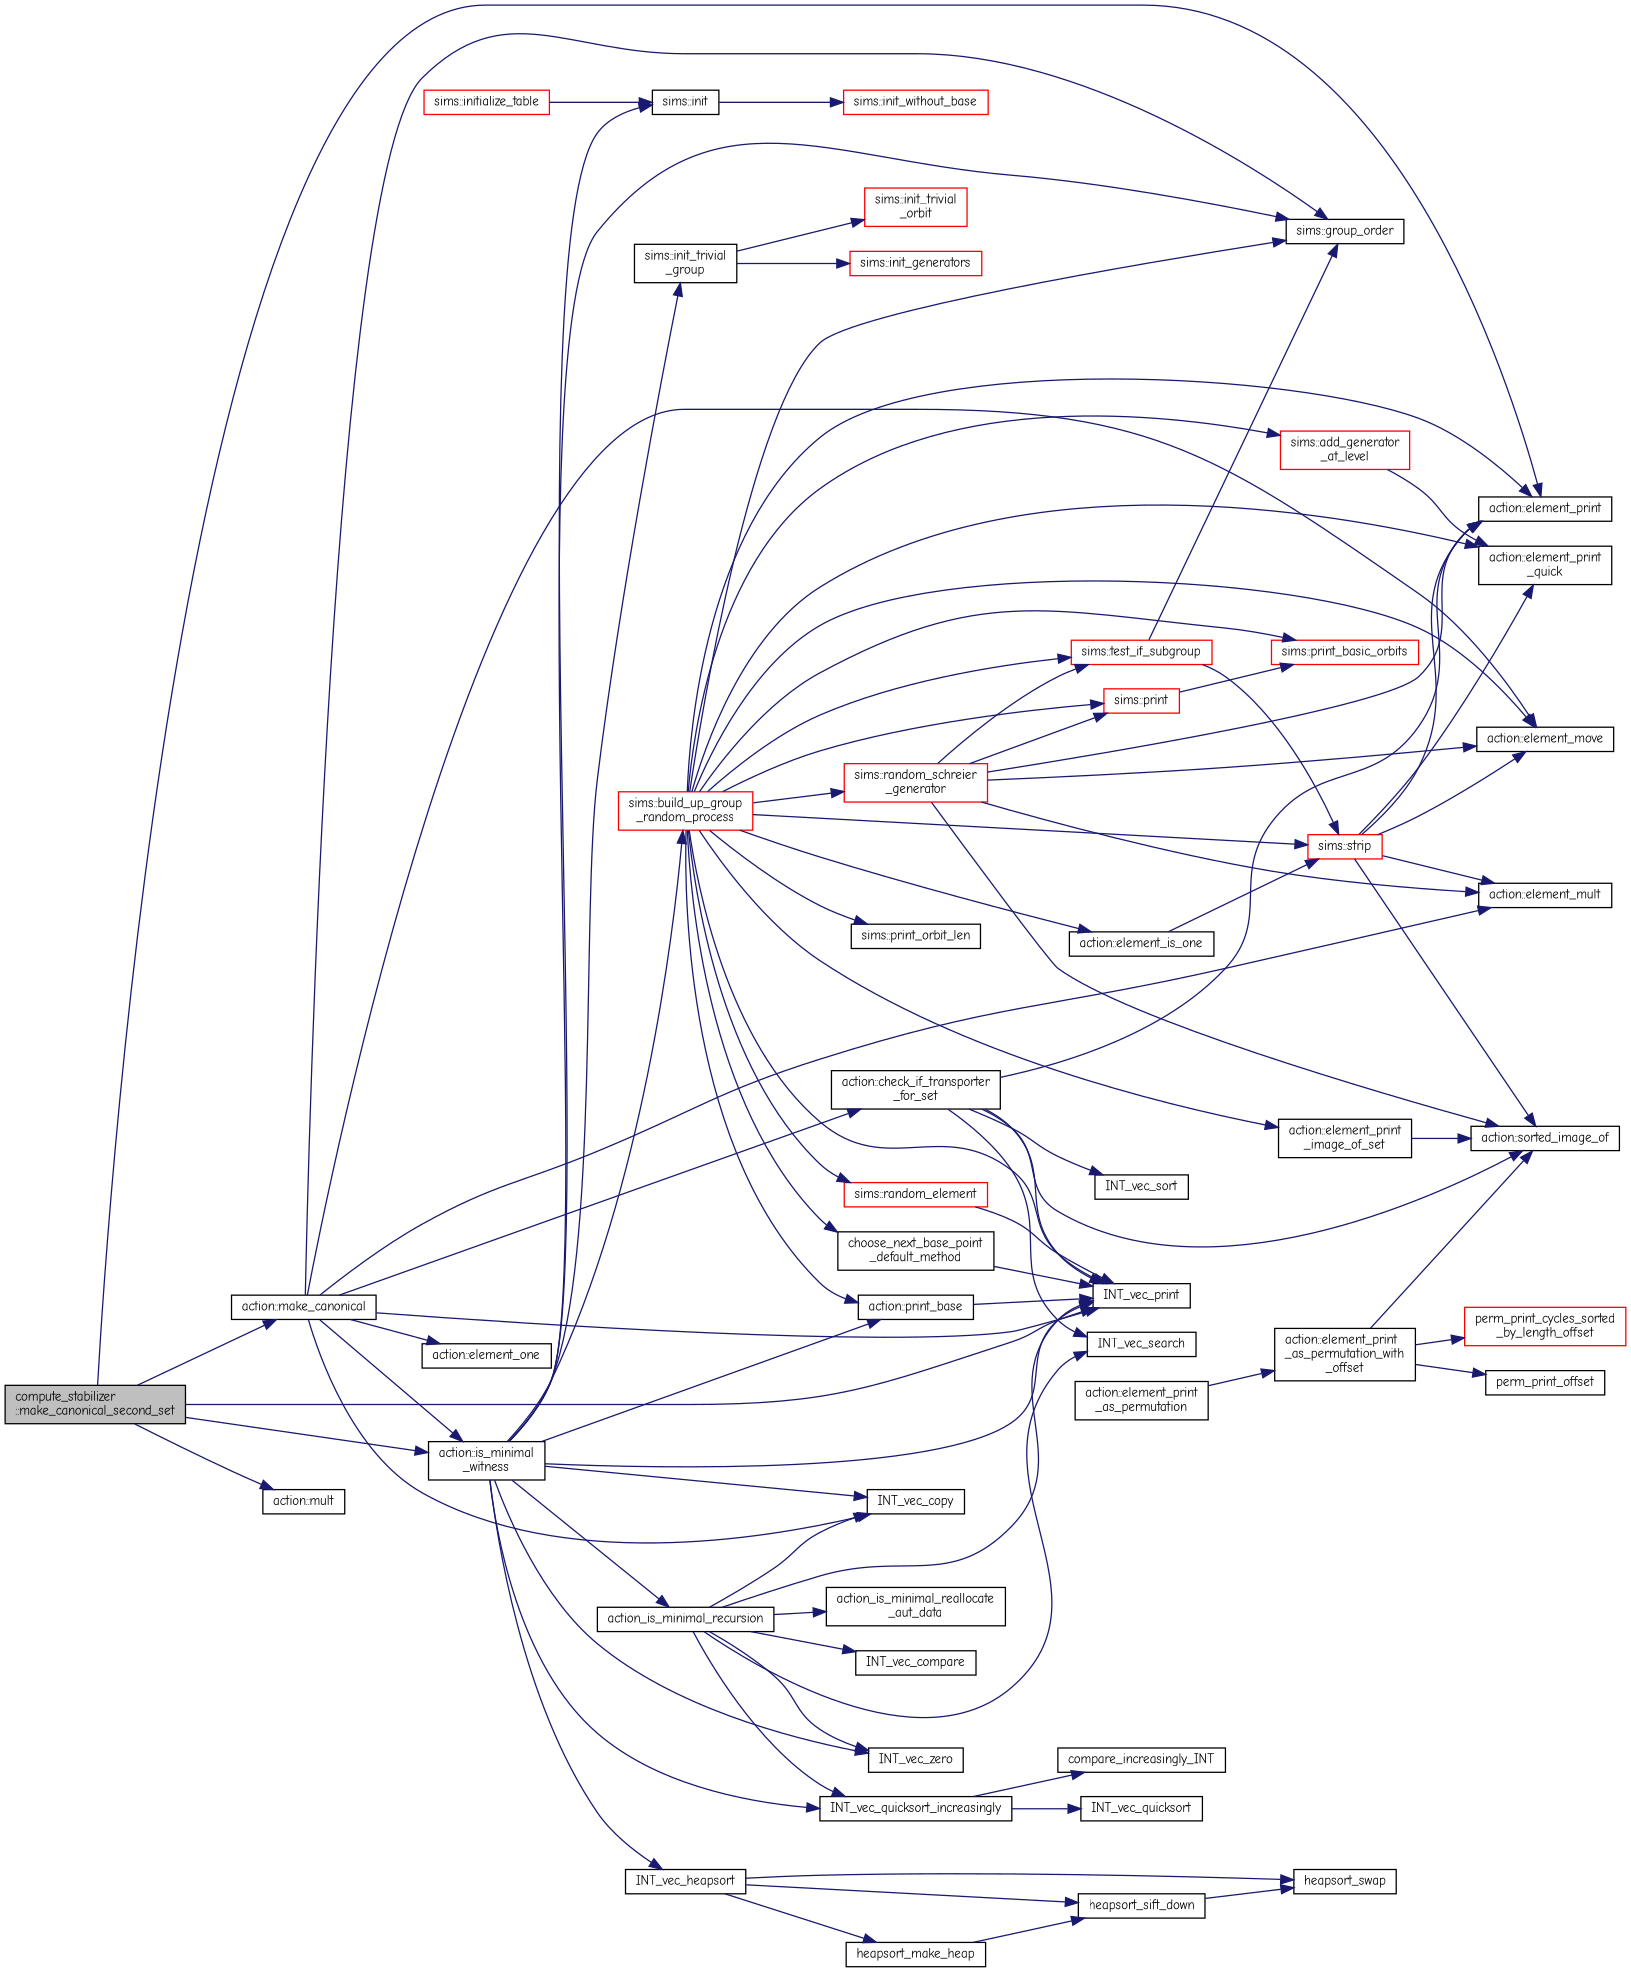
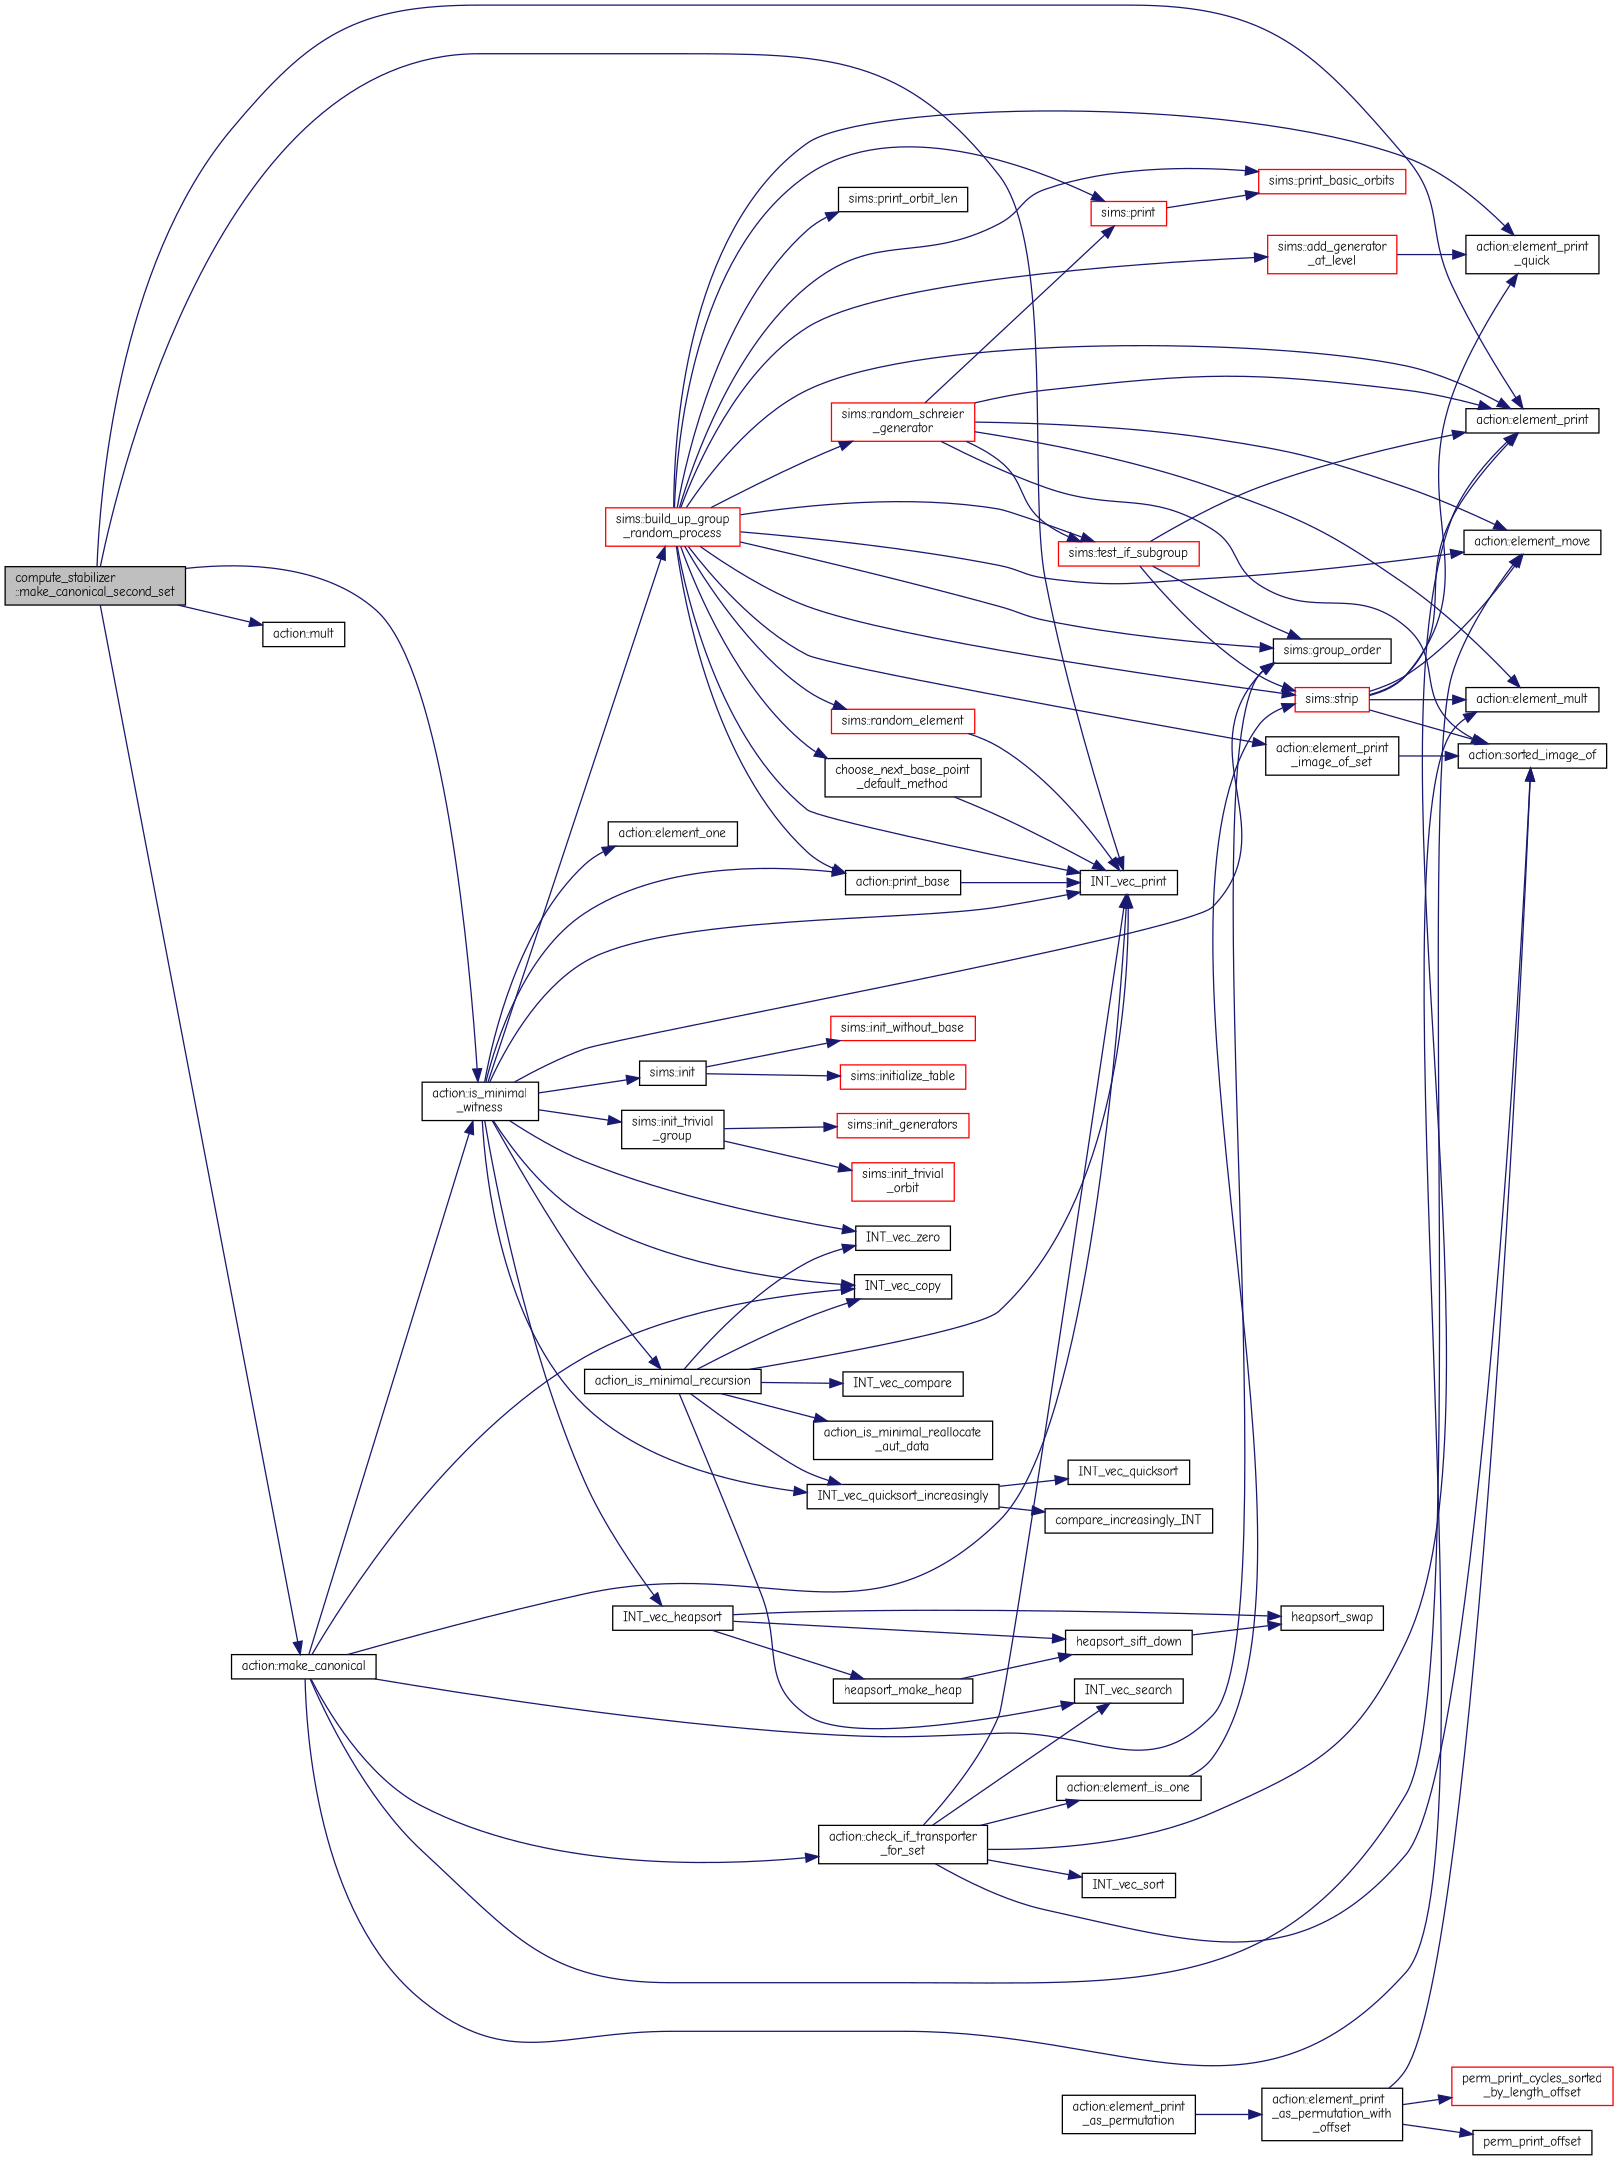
(594, 102) -> (767, 1075)
none -> (1296, 474)
(908, 883) -> (1024, 1814)
(389, 1330) -> (515, 974)
